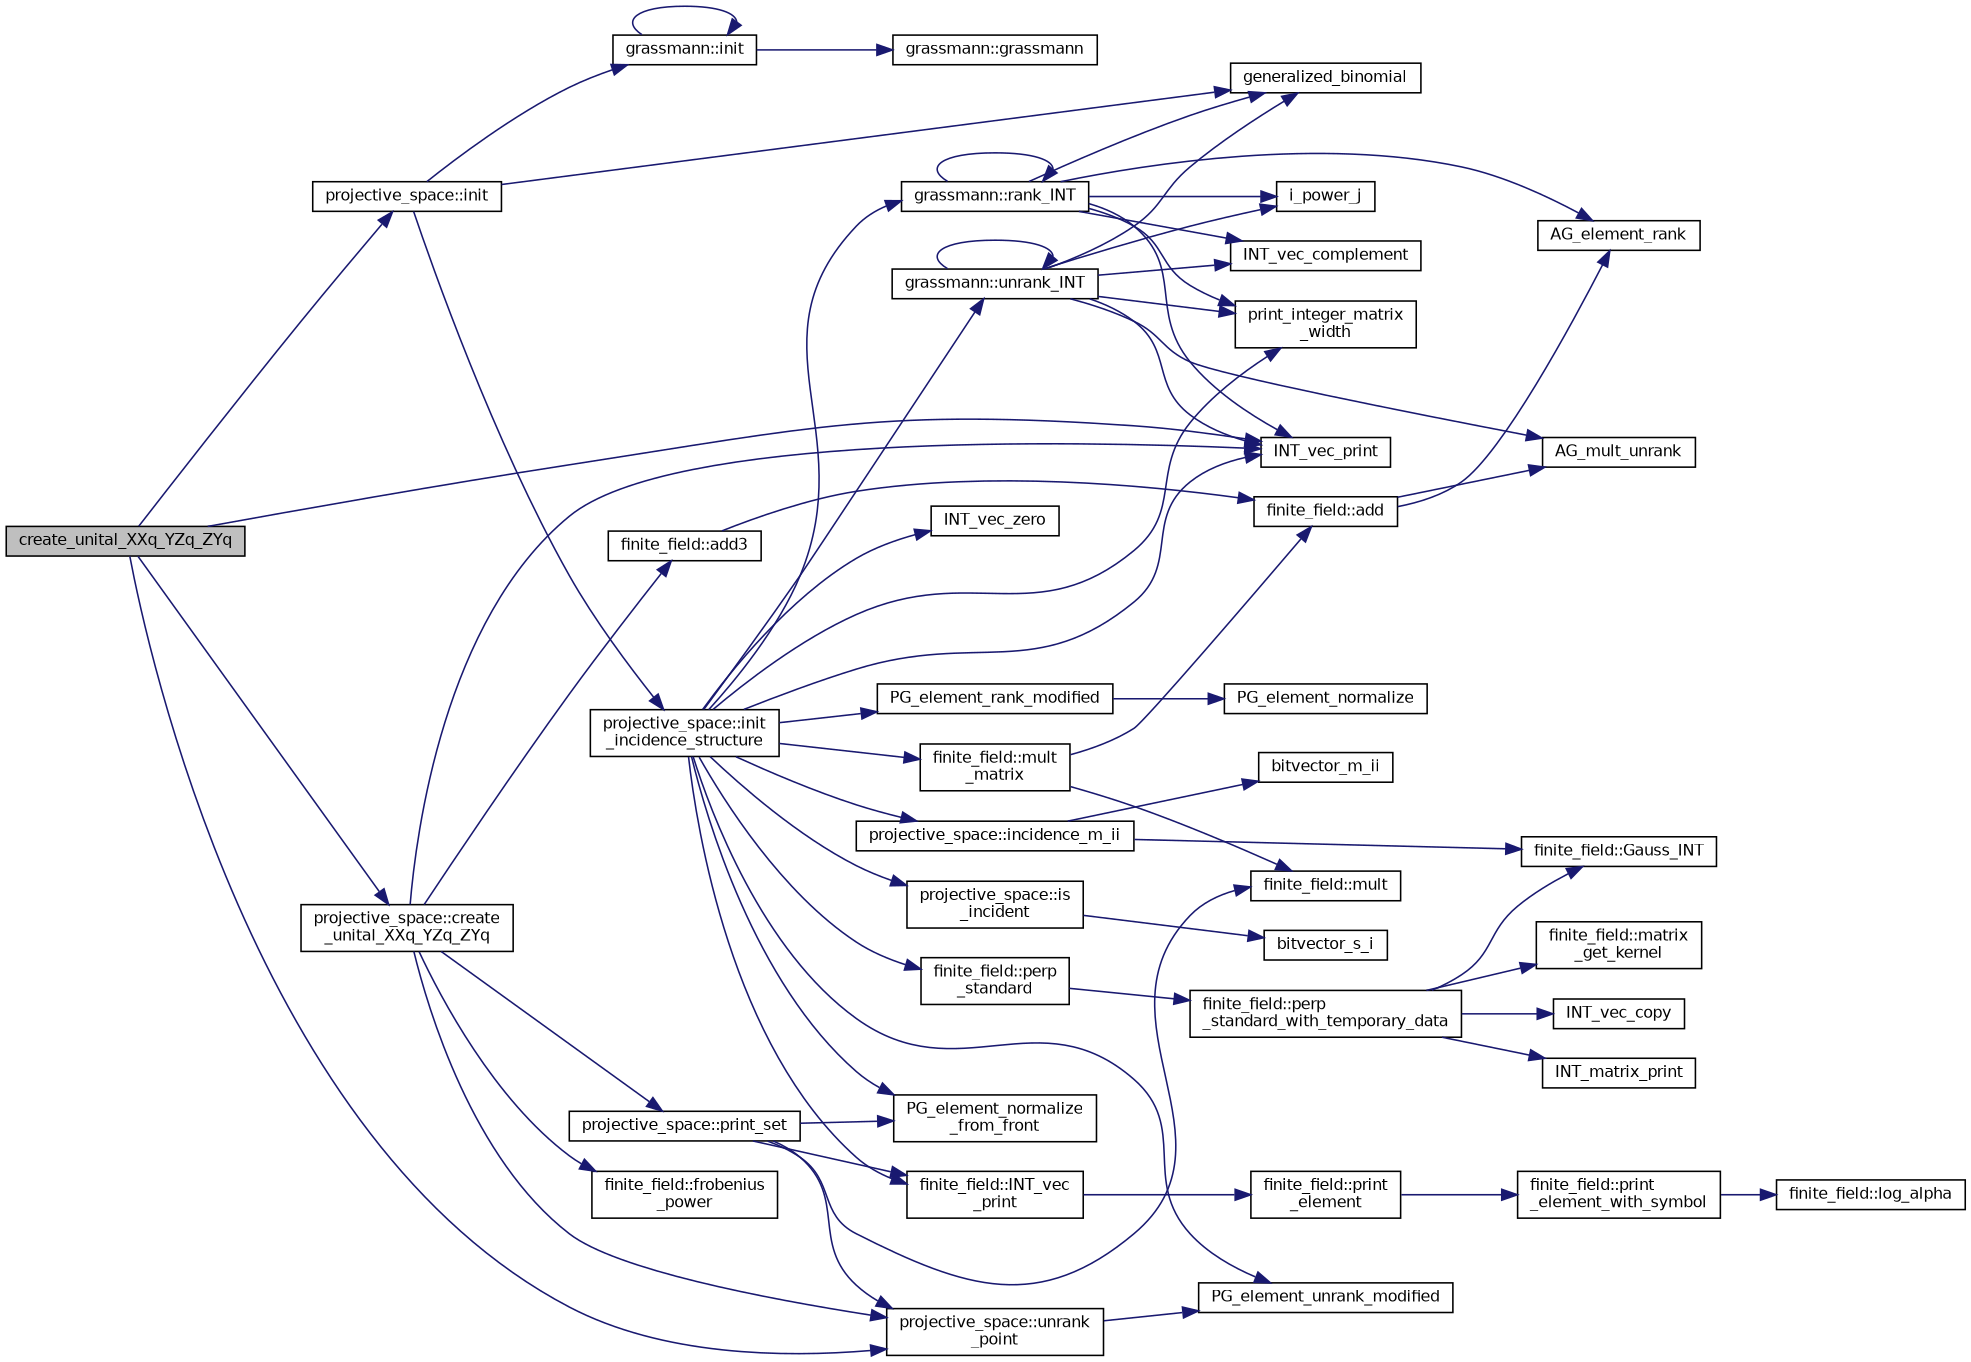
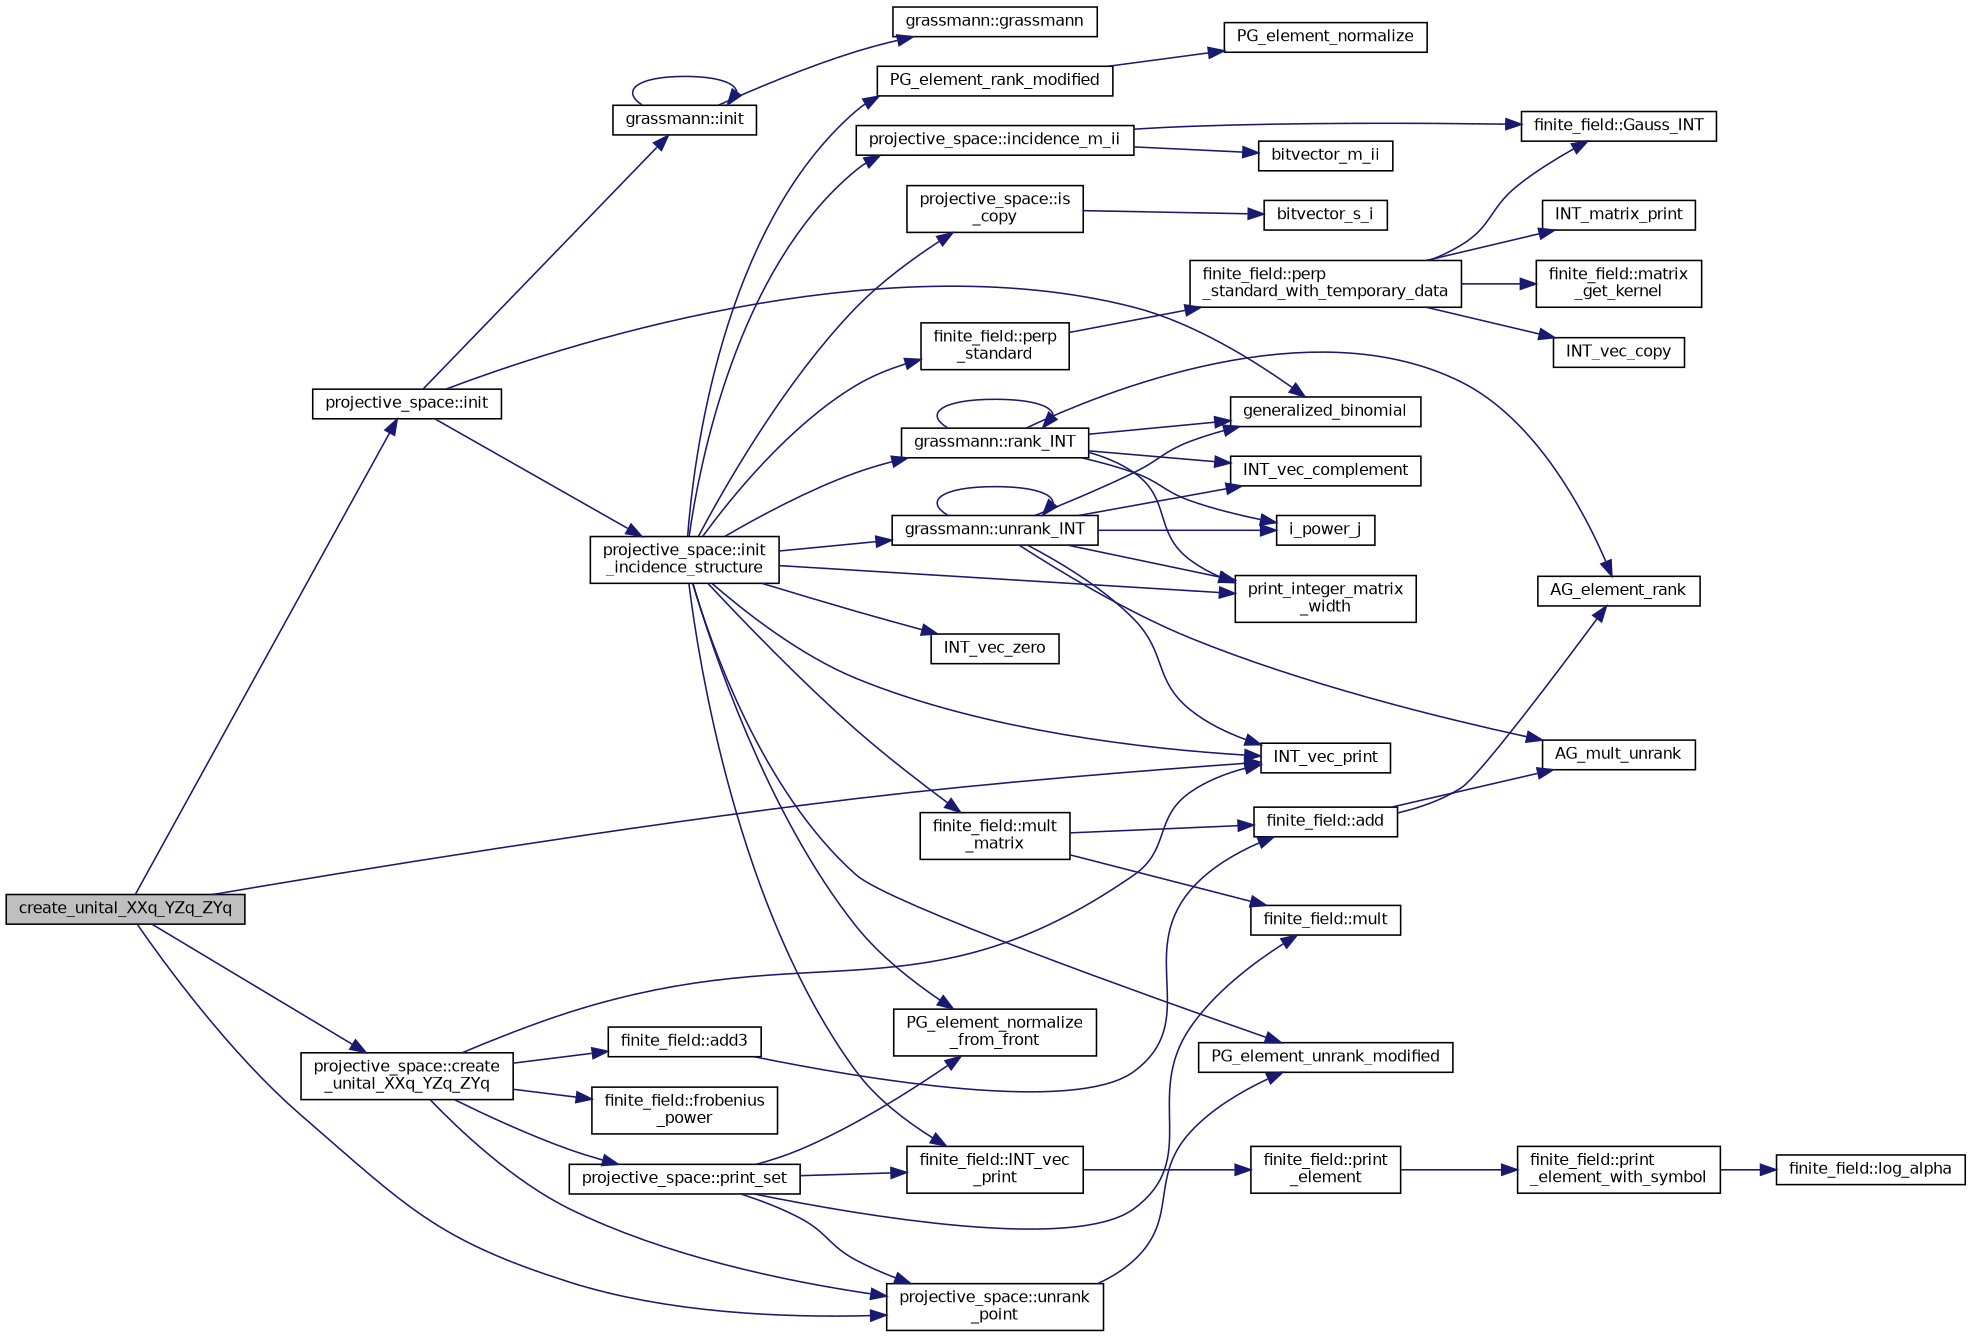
(1170, 322) -> none
(995, 905) -> (995, 209)
